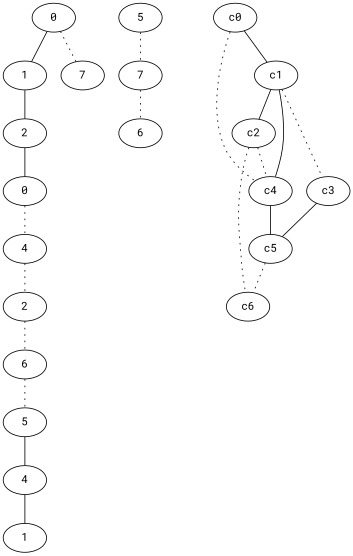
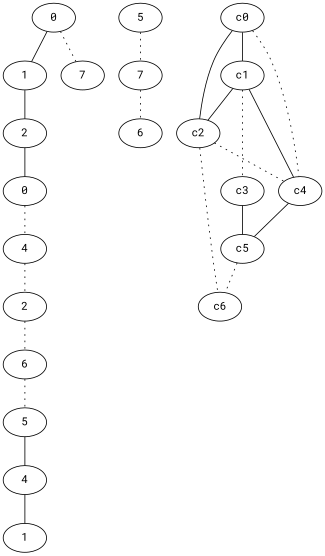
none -> (209, 72)
